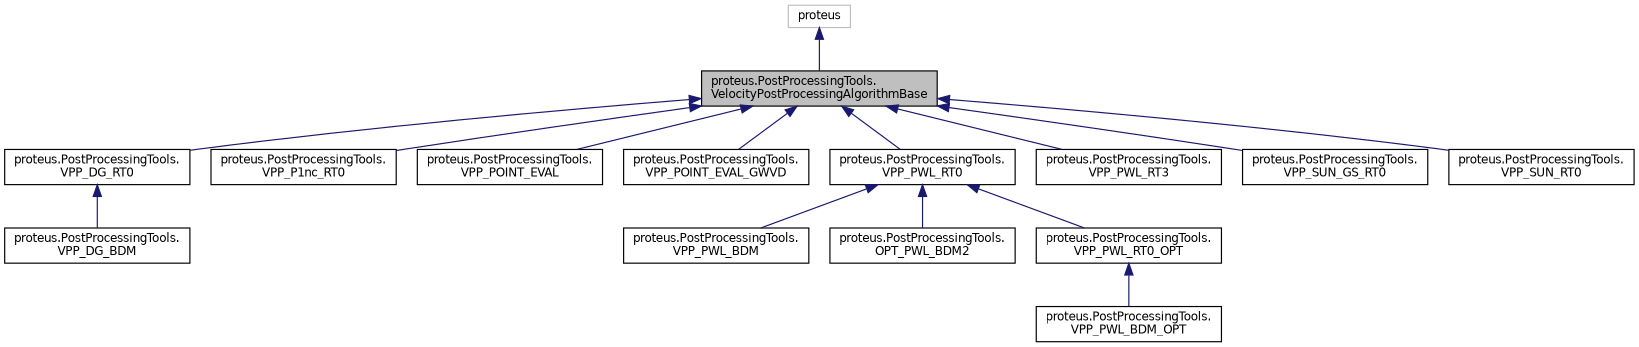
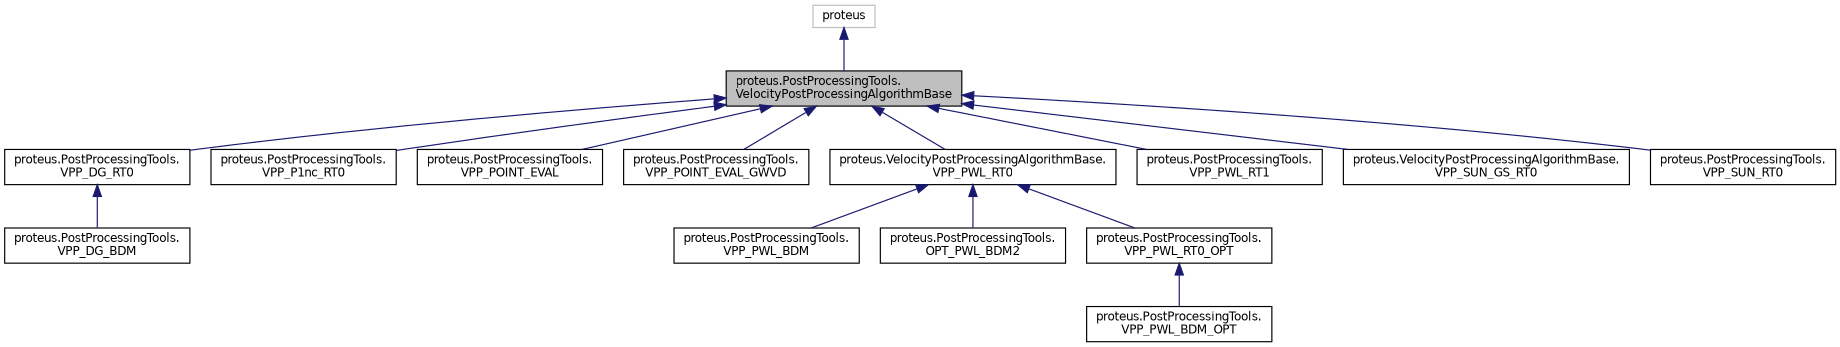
(923, 167) -> (973, 167)
(1129, 167) -> (1230, 167)
(1335, 167) -> (1486, 167)
